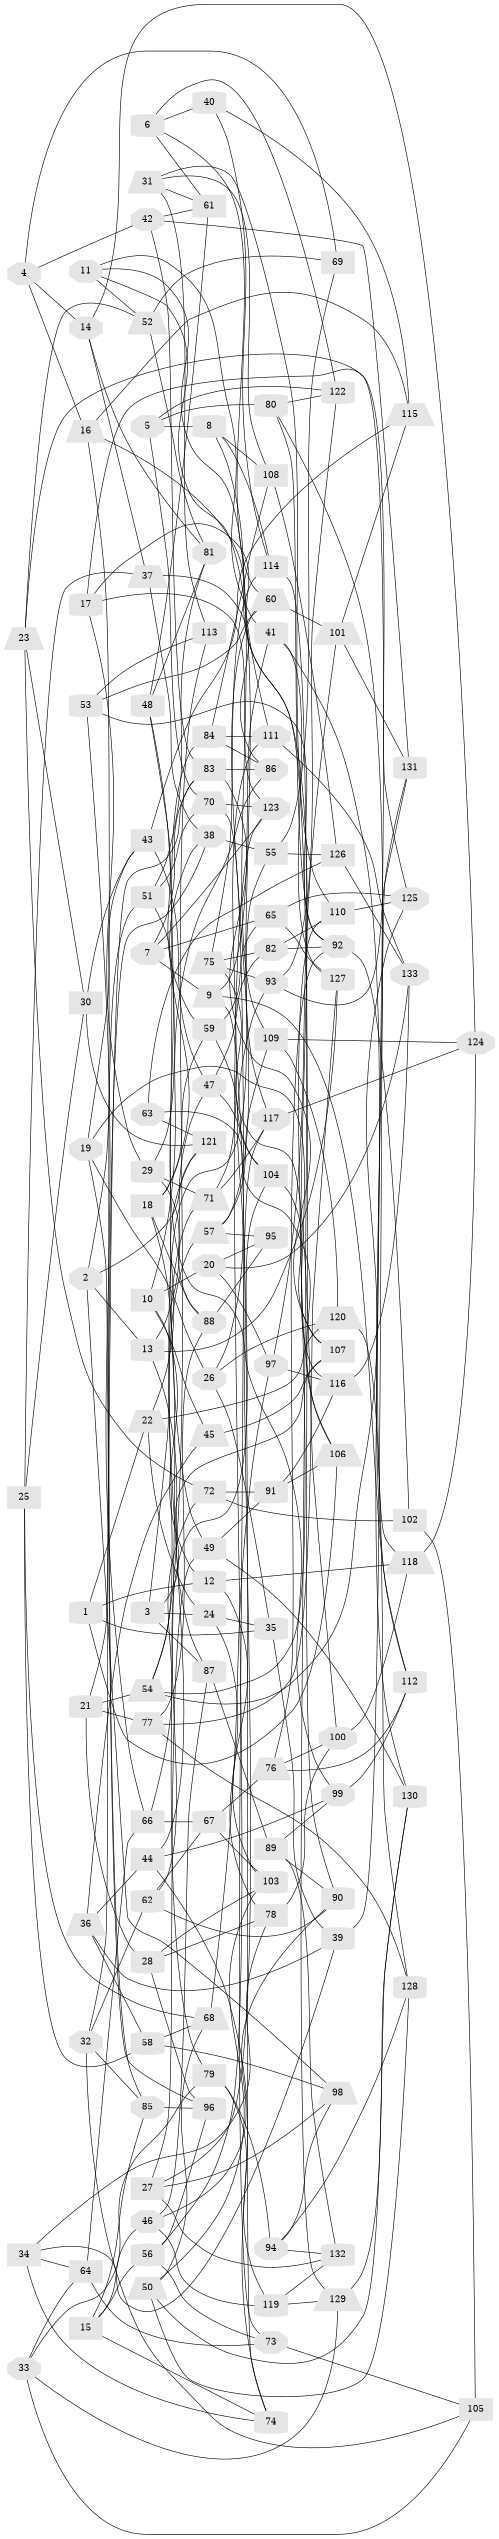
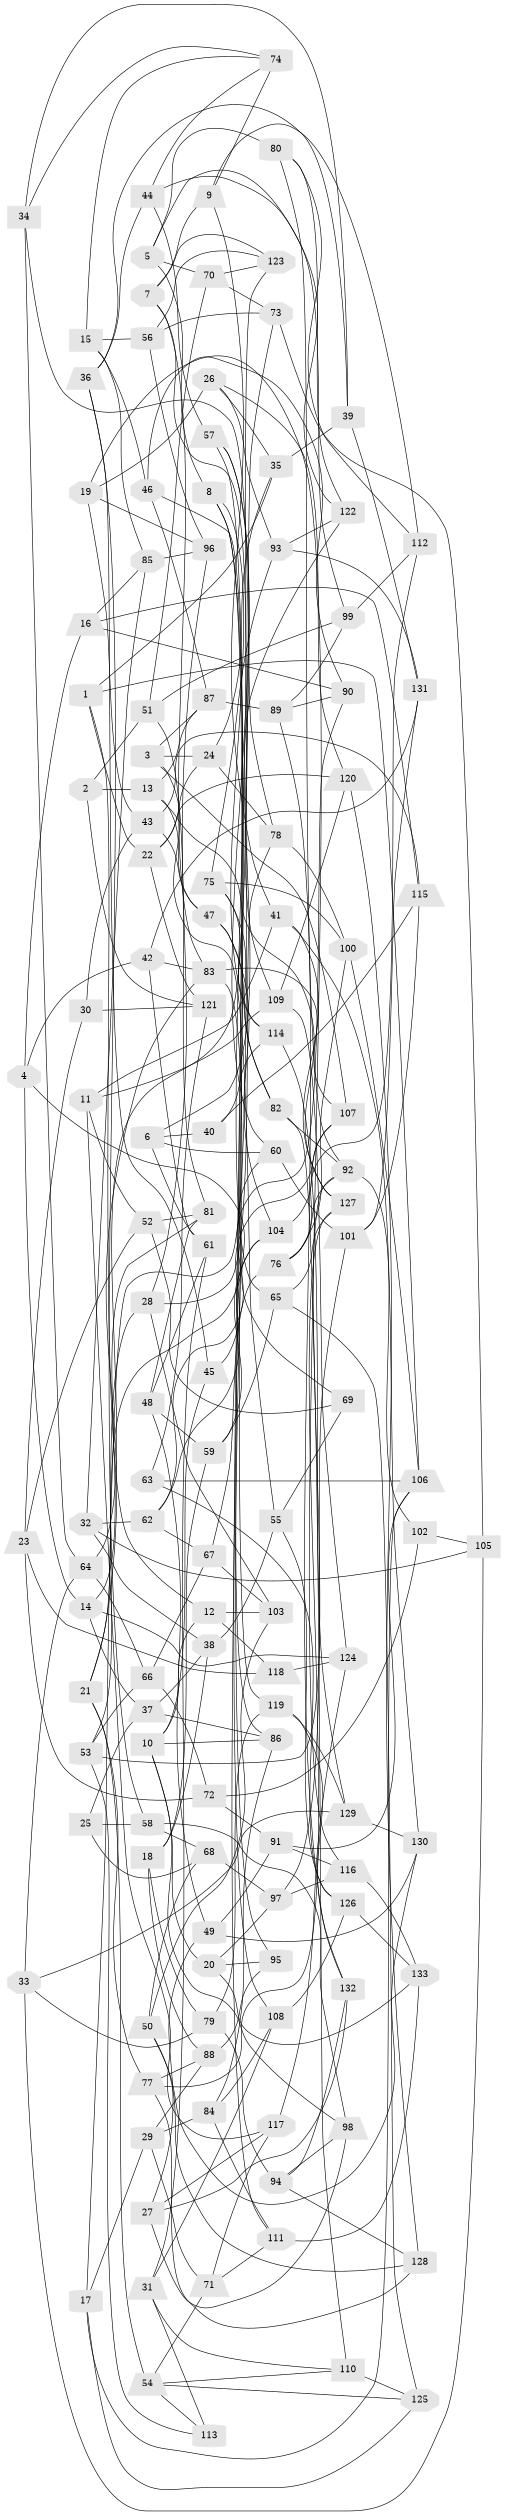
(52, 1250) -> none
(386, 1655) -> (394, 1240)
(116, 1755) -> (178, 1961)
